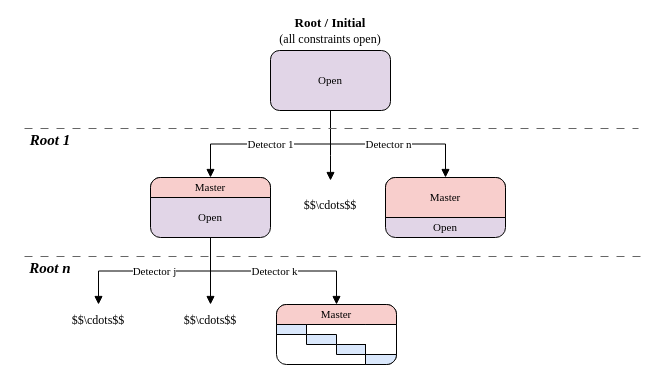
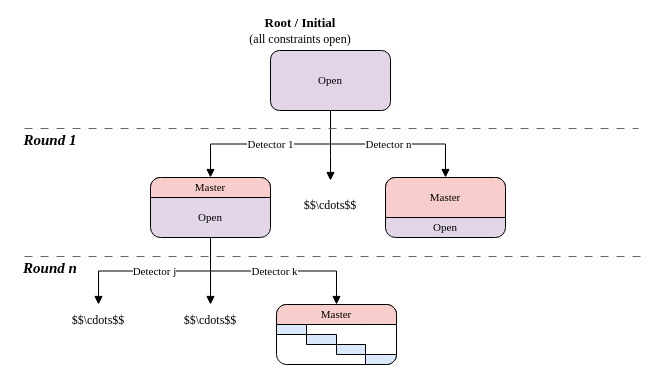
(331, 31) -> (301, 31)
(51, 140) -> (51, 140)
(51, 268) -> (51, 268)
